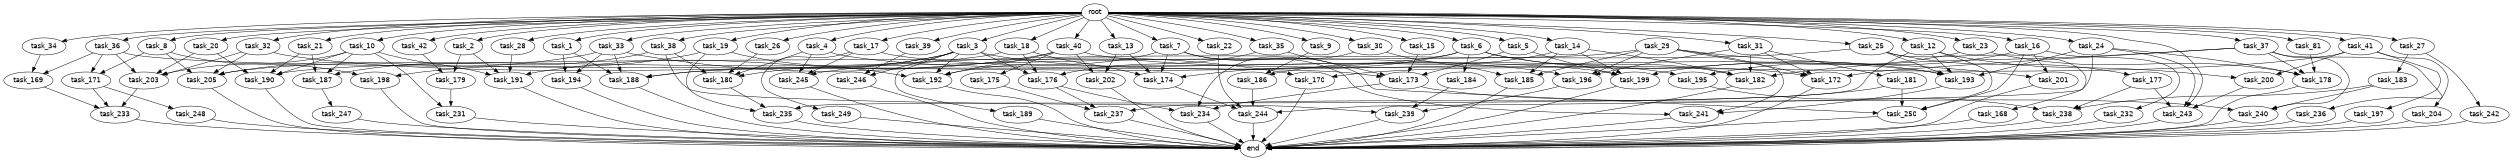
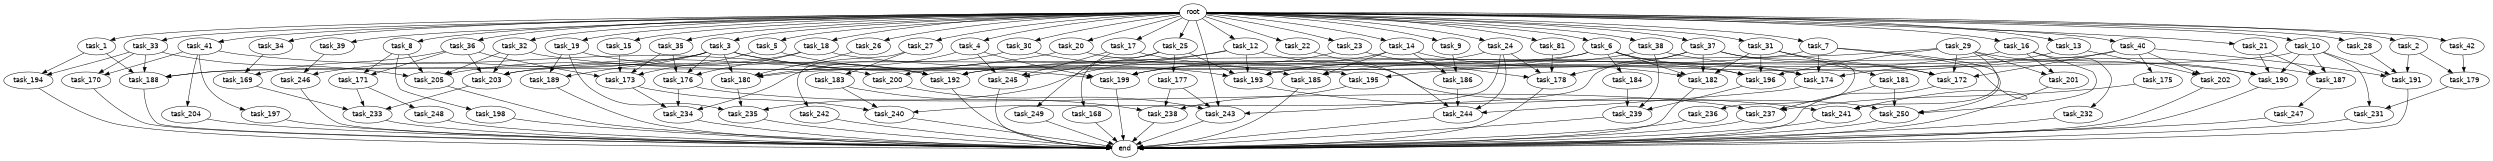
none -> (1677, 64)
(551, 66) -> (557, 61)
